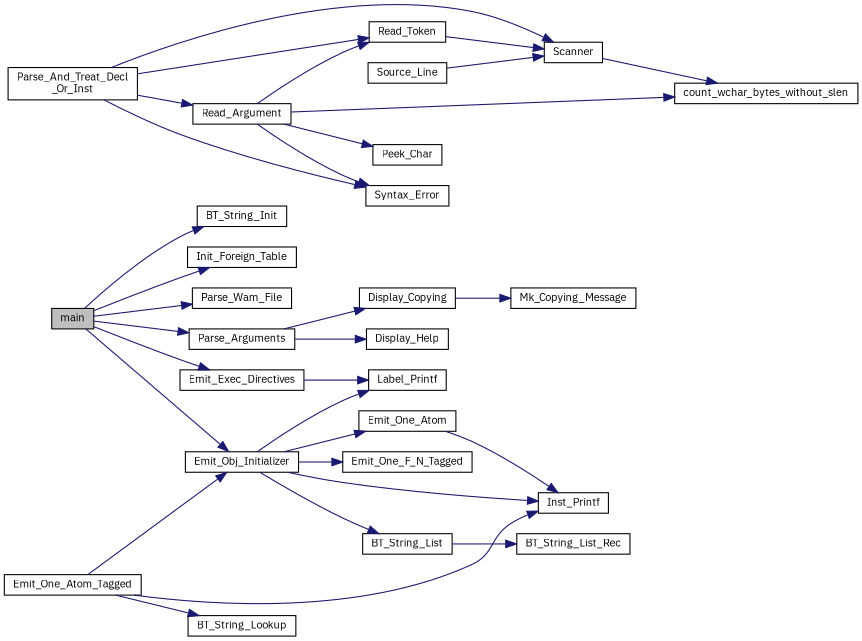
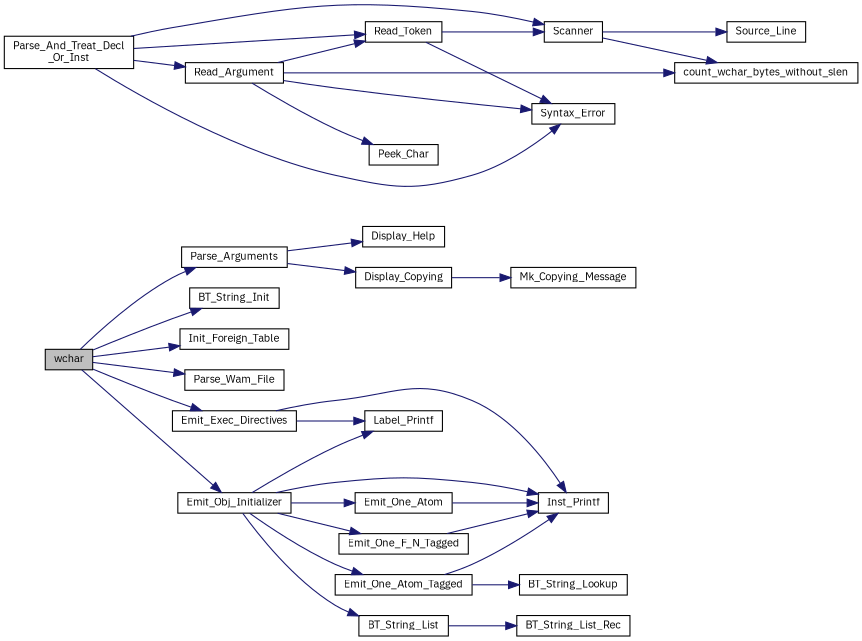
(490, 63) -> (659, 32)
none -> (475, 66)
(73, 319) -> (69, 360)
none -> (435, 390)
none -> (487, 524)
(153, 527) -> (299, 545)
